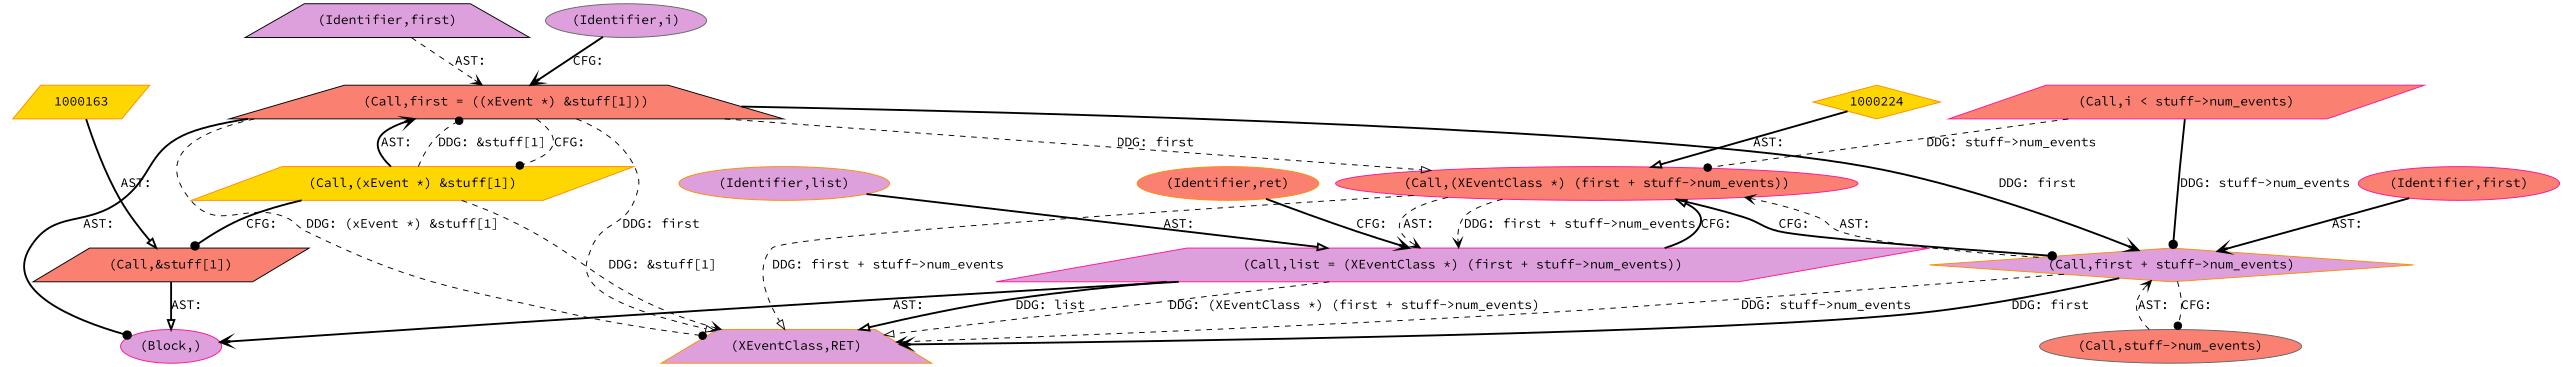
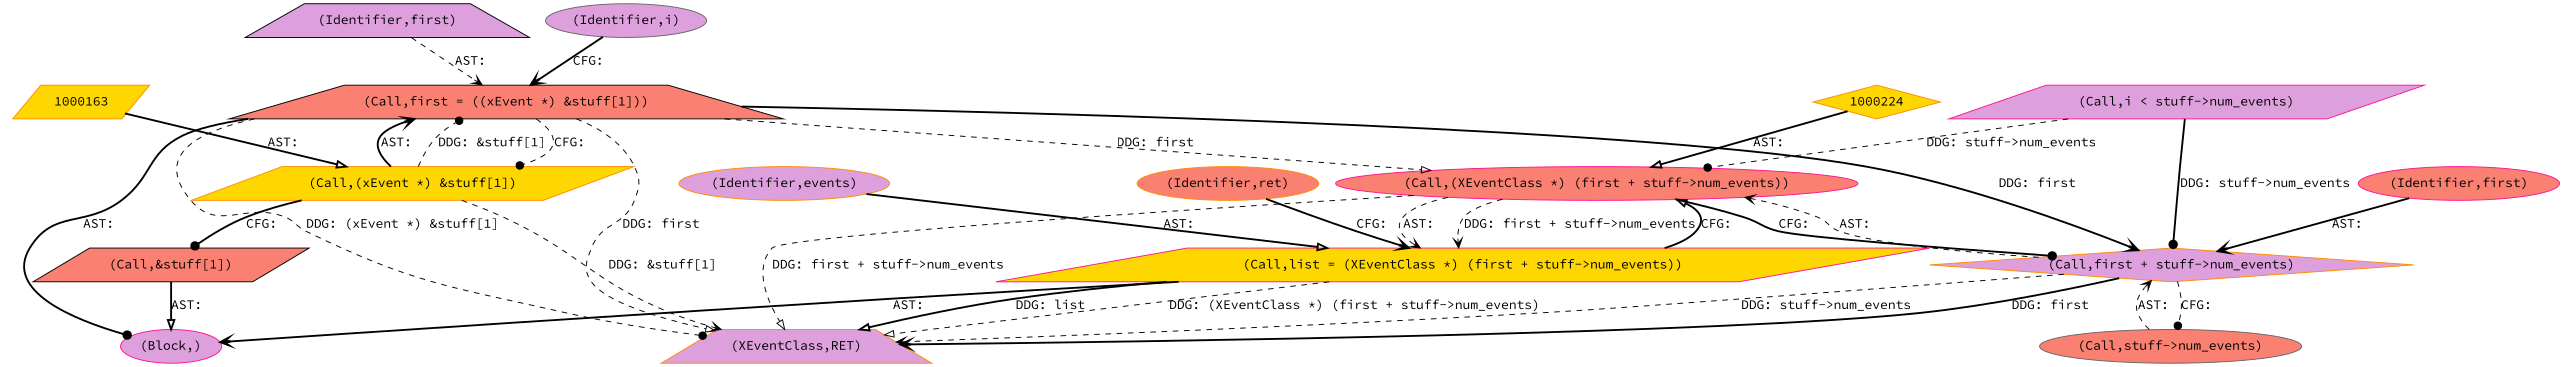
(2187, 102) -> (2187, 102)
(112, 183) -> (231, 139)
(784, 183) -> (784, 183)
(1463, 265) -> (1463, 265)
